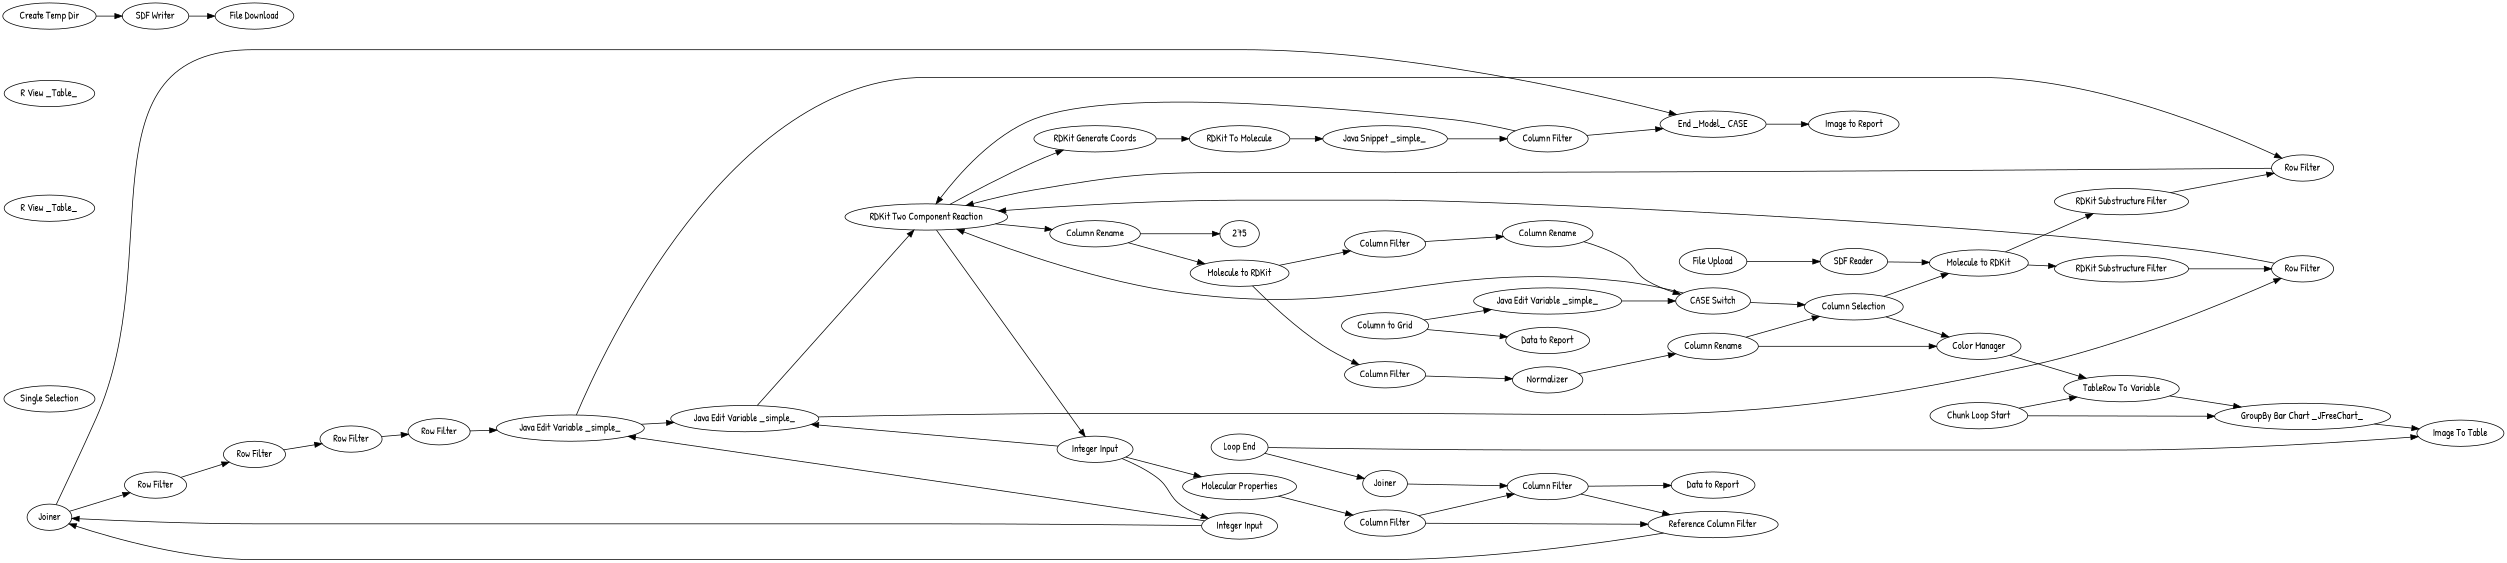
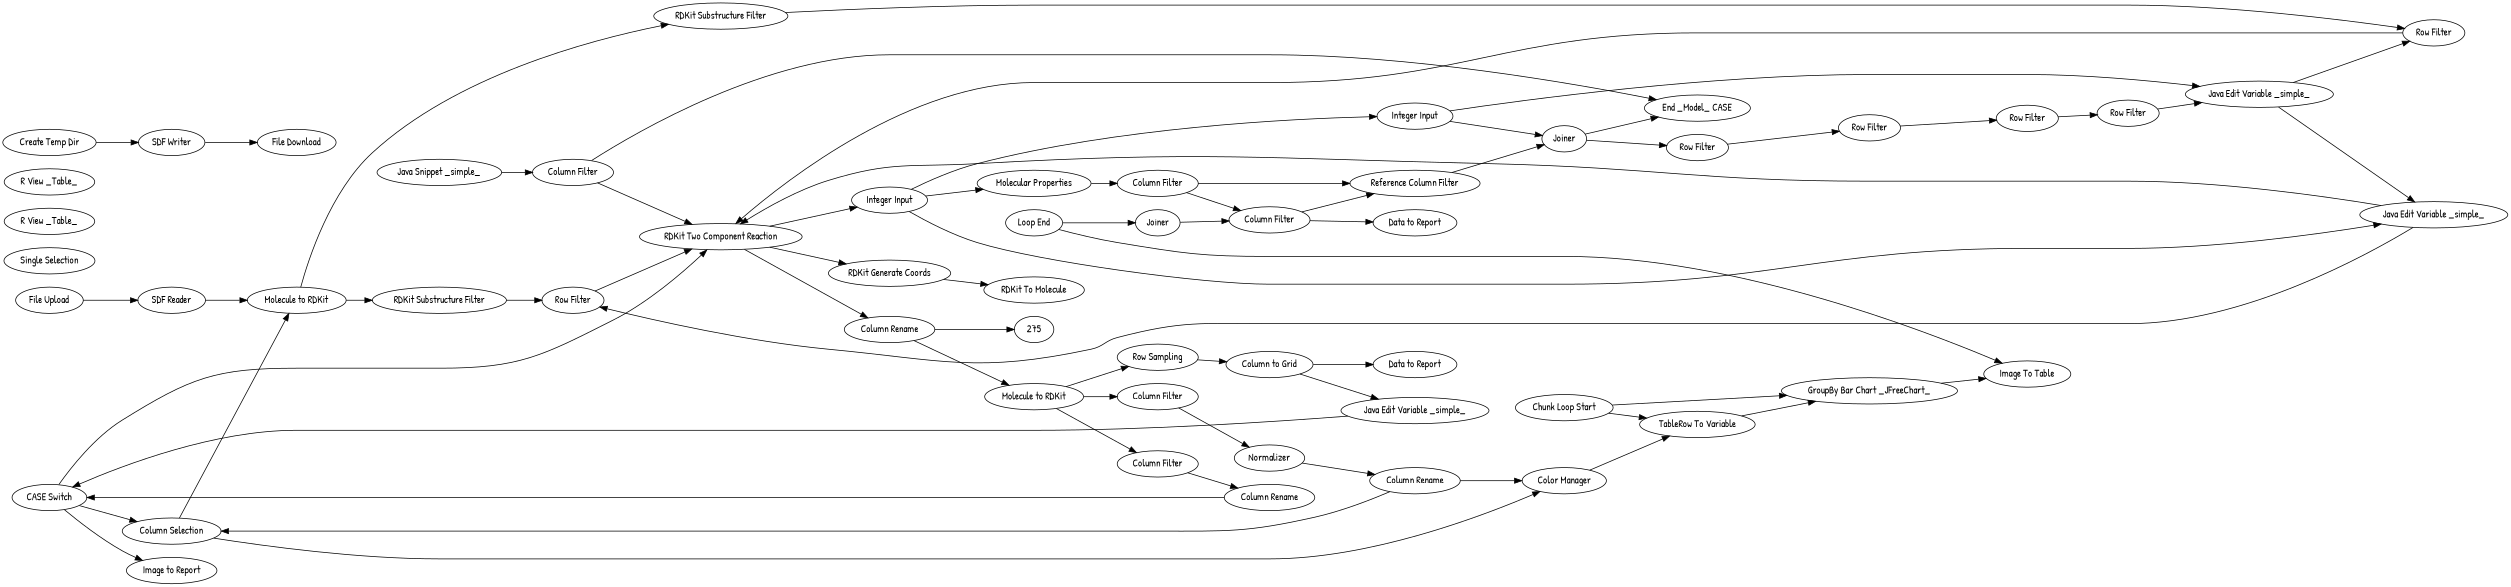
(1784, 124) -> (99, 536)
(1303, 139) -> none
none -> (1158, 357)
